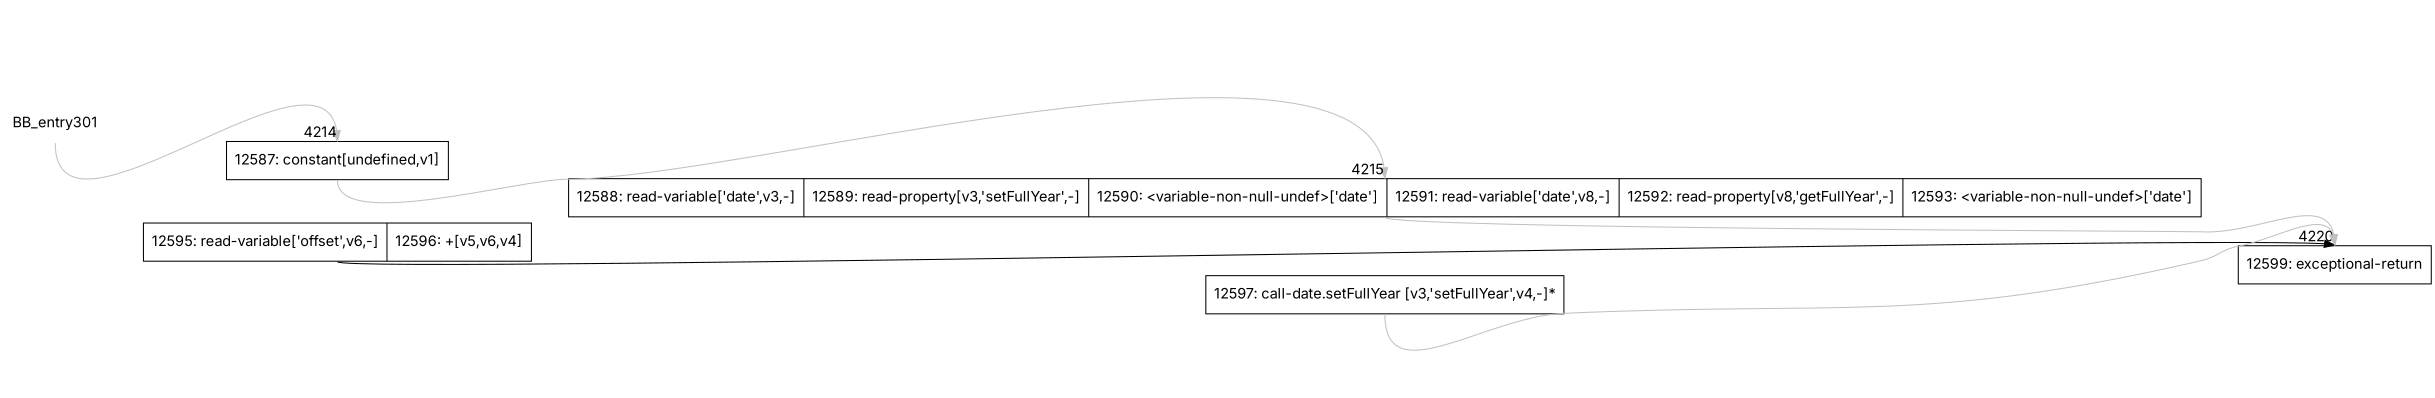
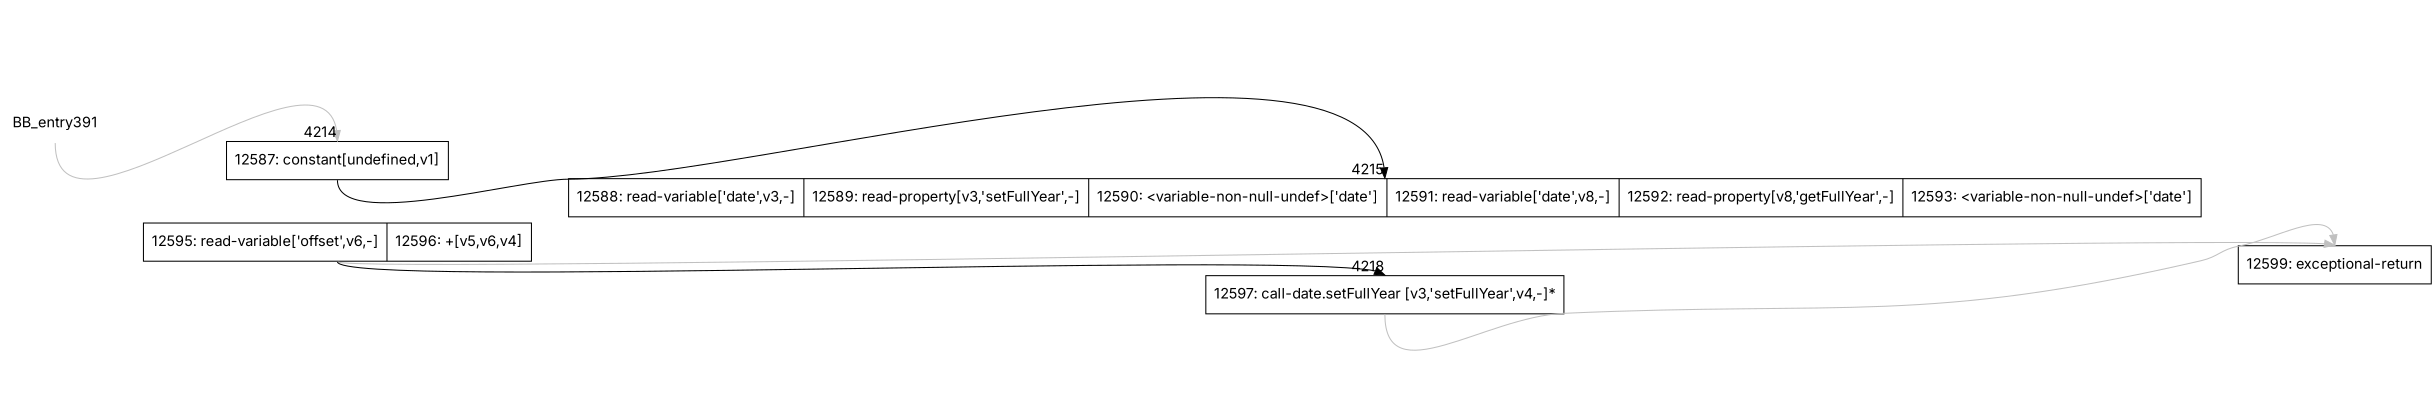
(55, 123) -> (55, 123)
(868, 137) -> (868, 137)
(1865, 229) -> none
(1331, 254) -> (1331, 254)
none -> (856, 269)
